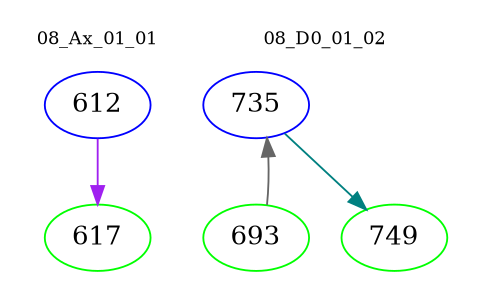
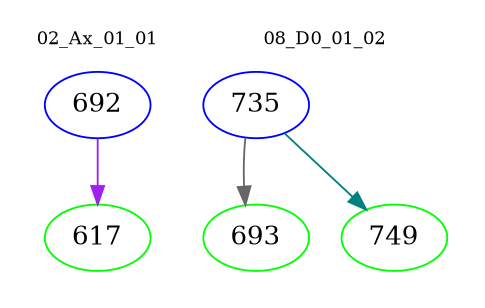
(98, 40) -> (98, 40)
(98, 105) -> (98, 105)
(268, 181) -> (244, 162)
